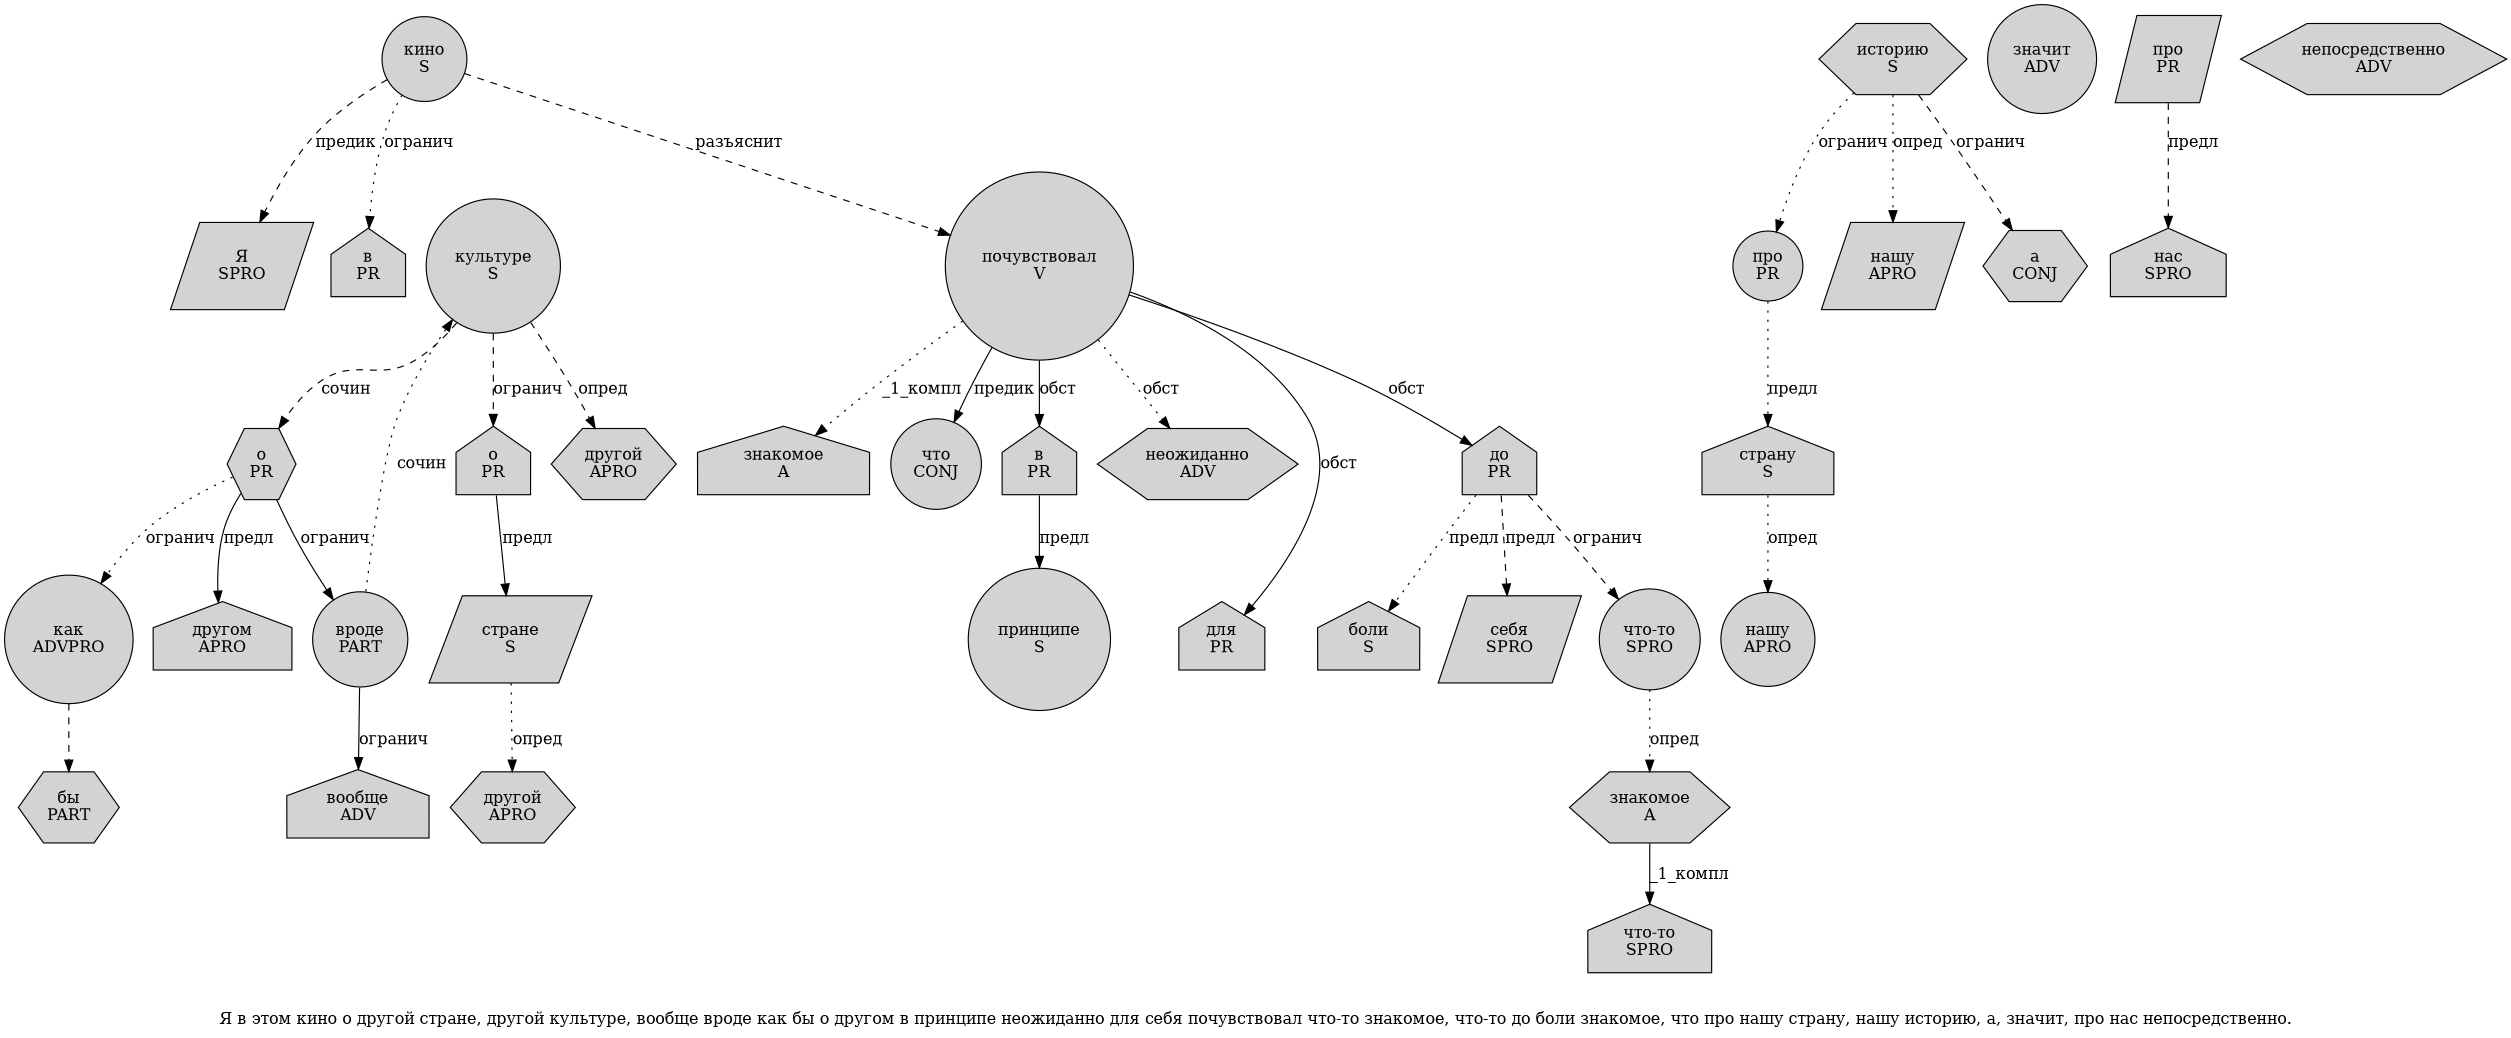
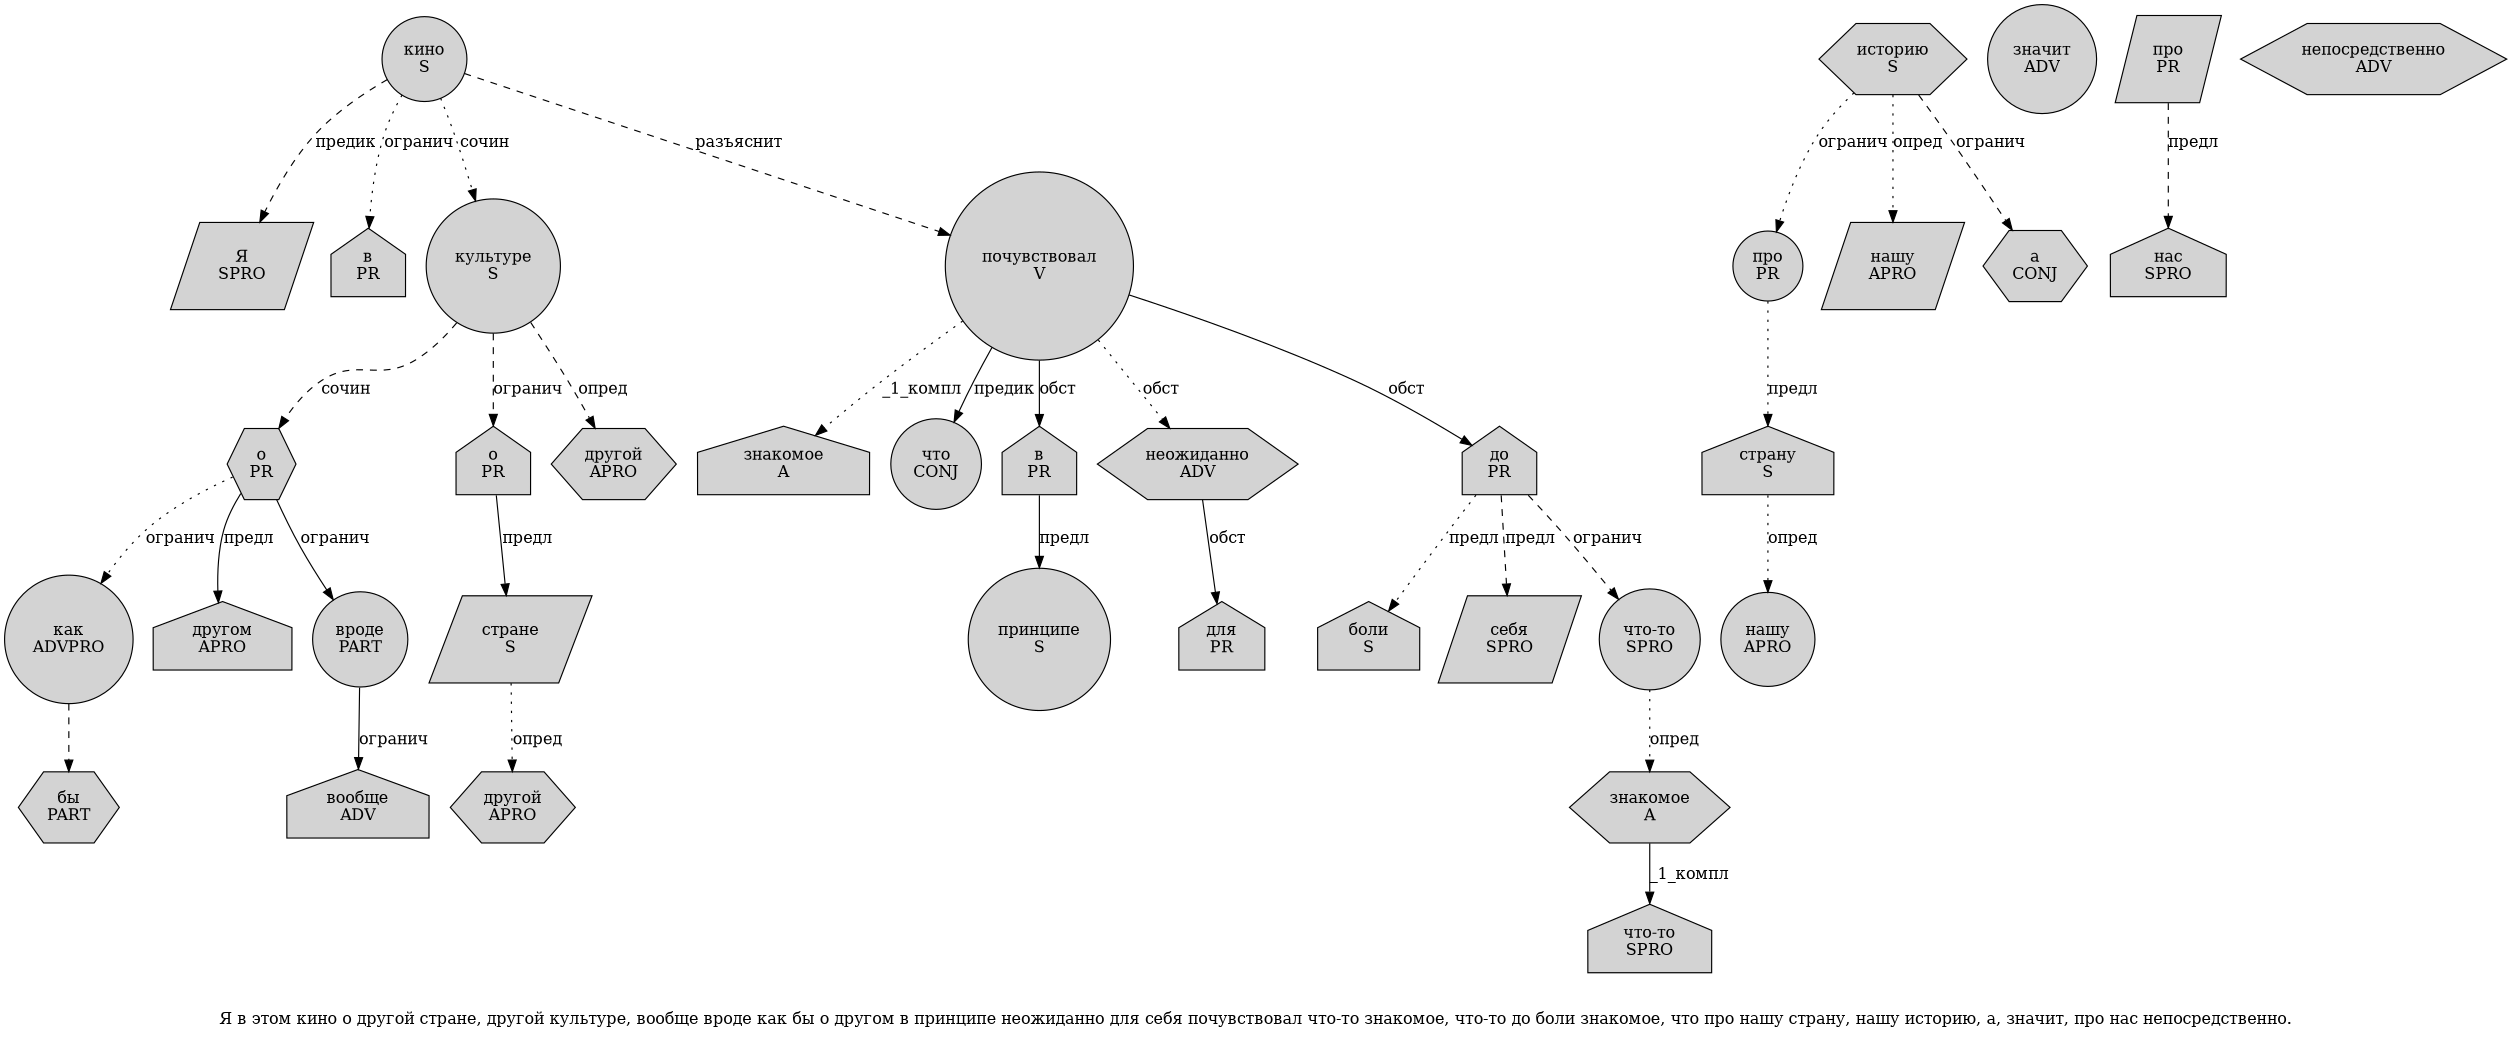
(1304, 412) -> (1209, 546)
(387, 454) -> (458, 144)
